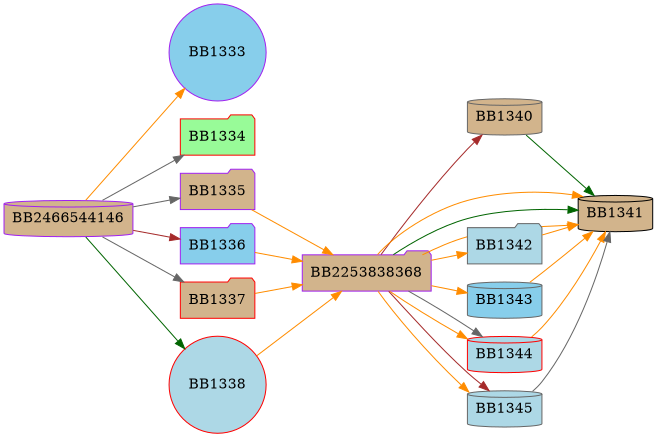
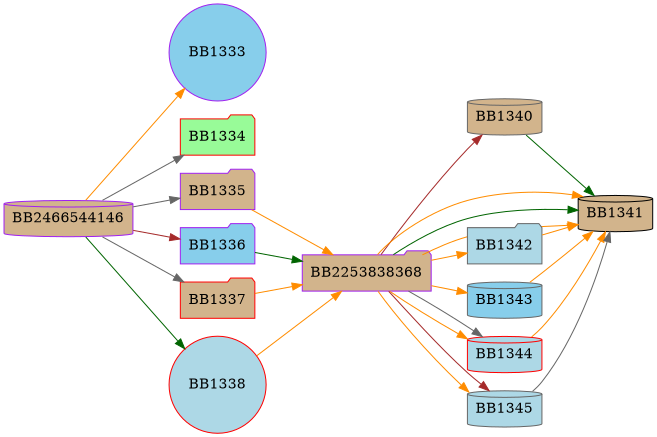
(274, 256) -> (274, 256)
